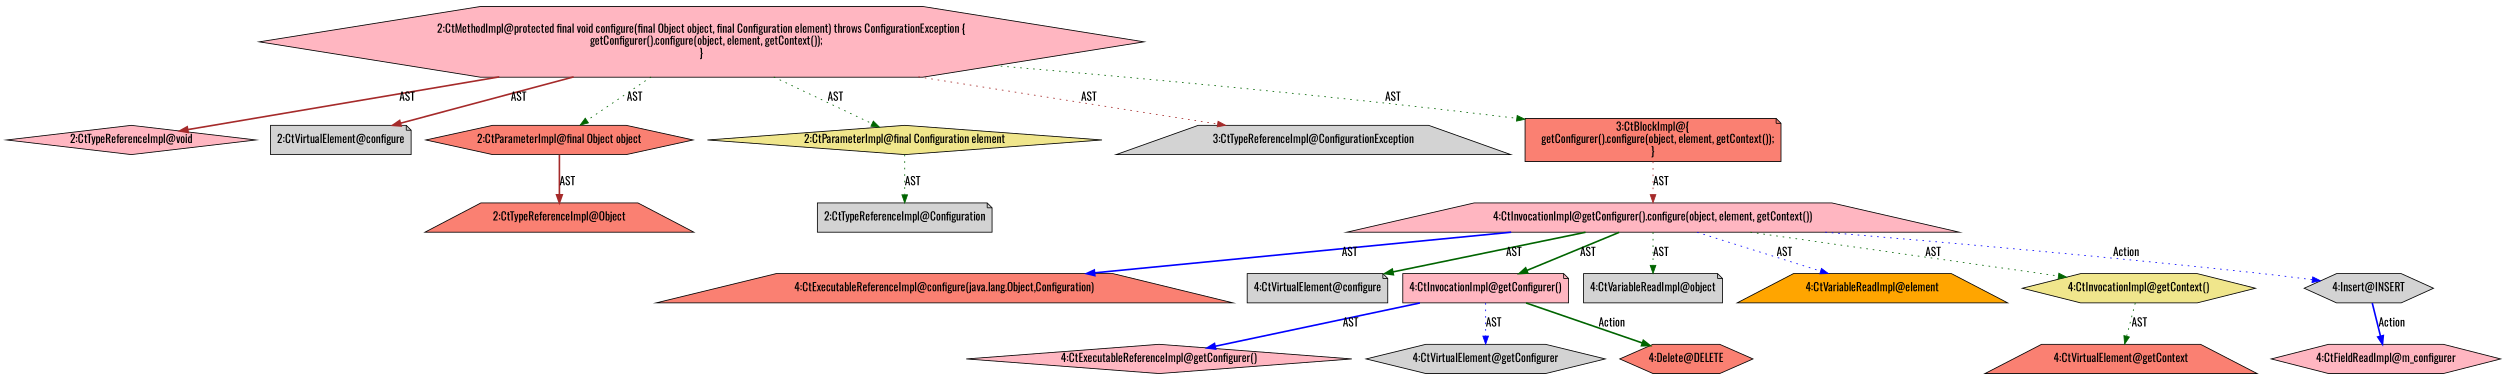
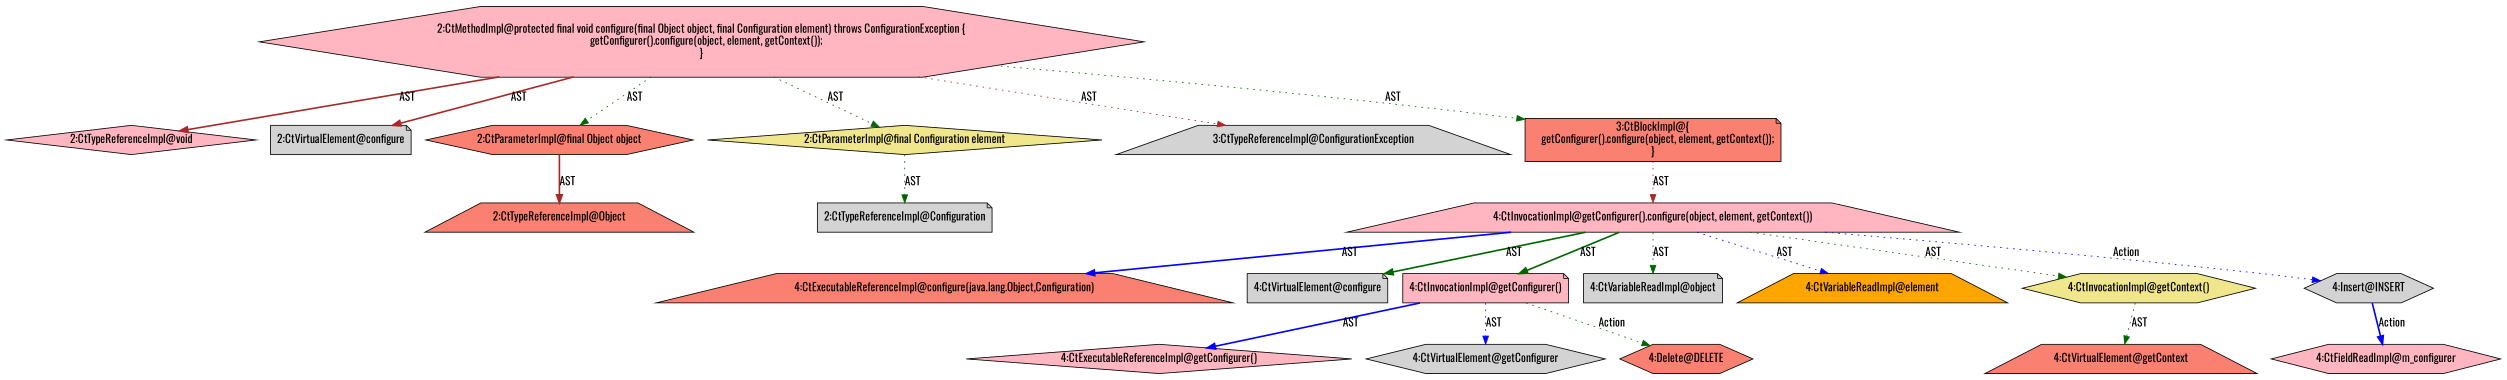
(1584, 323) -> (1584, 323)
